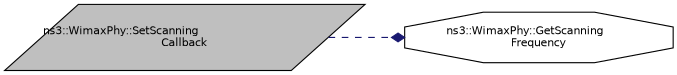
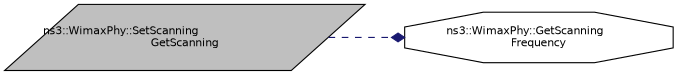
(185, 37) -> (185, 37)
